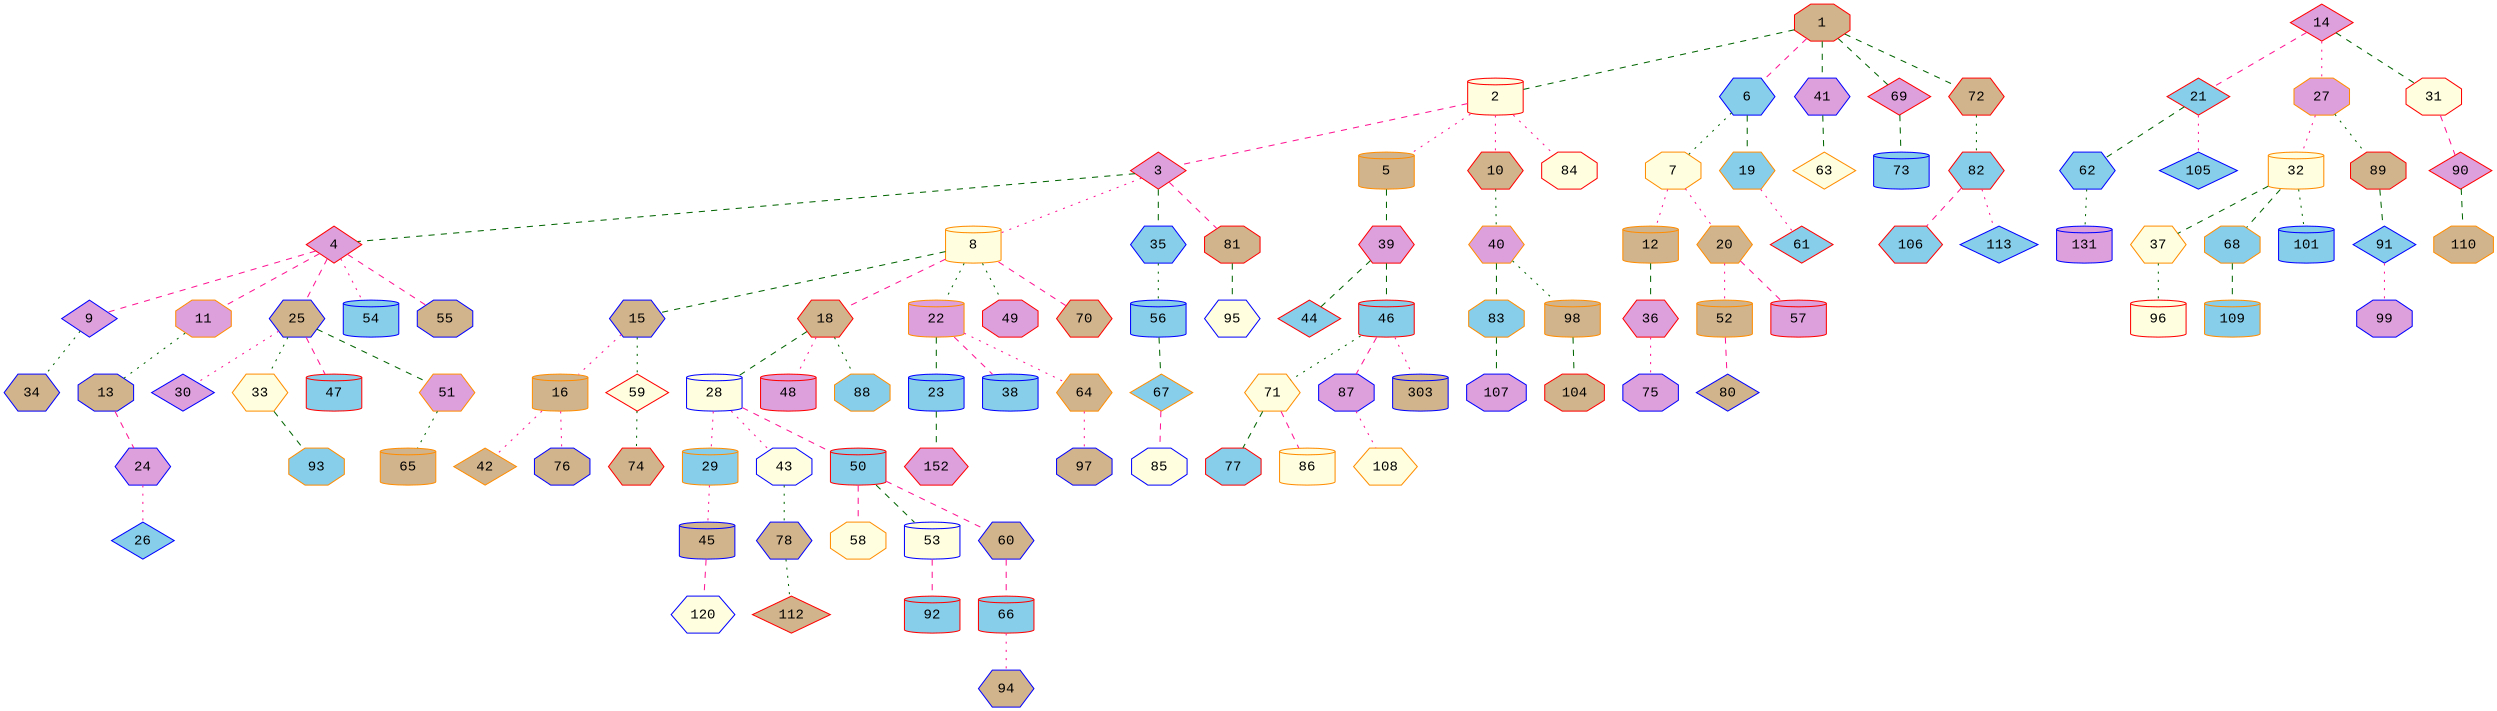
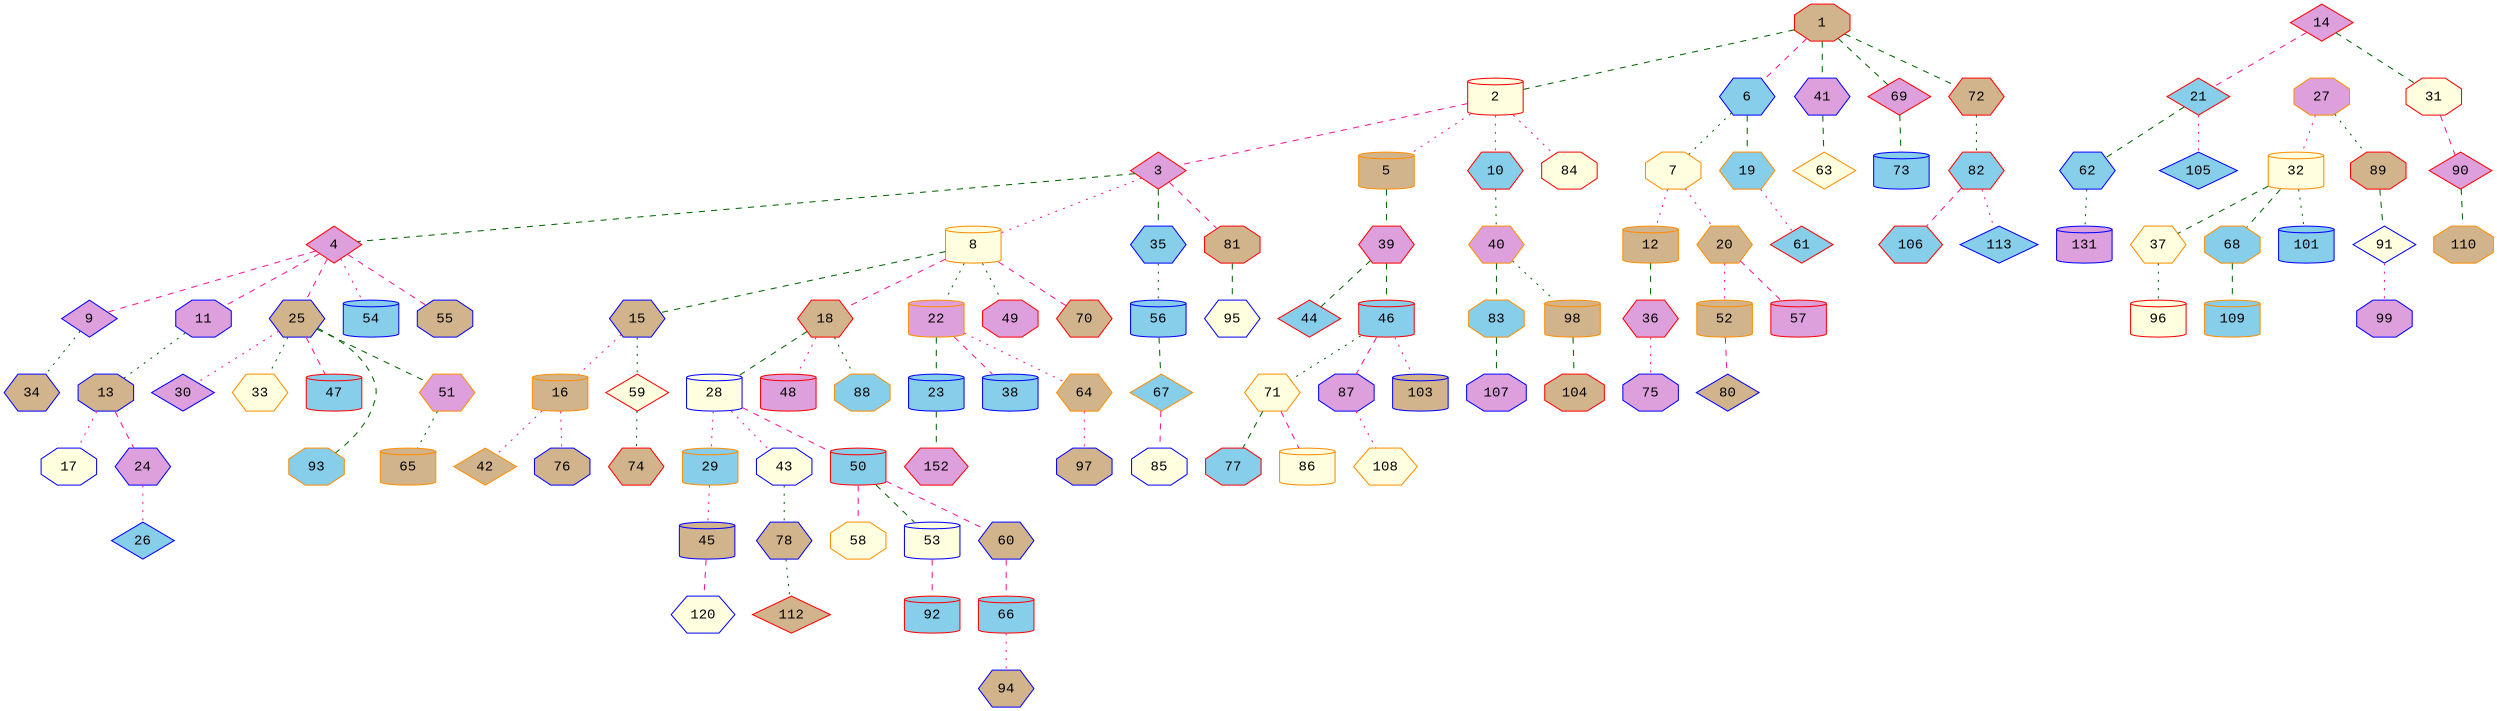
(2322, 60) -> none
(1495, 171) -> (1495, 171)
(2384, 245) -> (2384, 245)
(203, 319) -> (203, 319)
(1420, 393) -> (1420, 393)
(289, 430) -> (375, 385)
none -> (69, 467)
